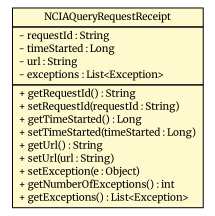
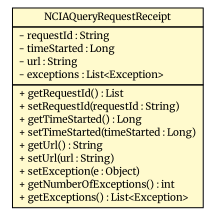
(77, 94) -> (71, 94)
